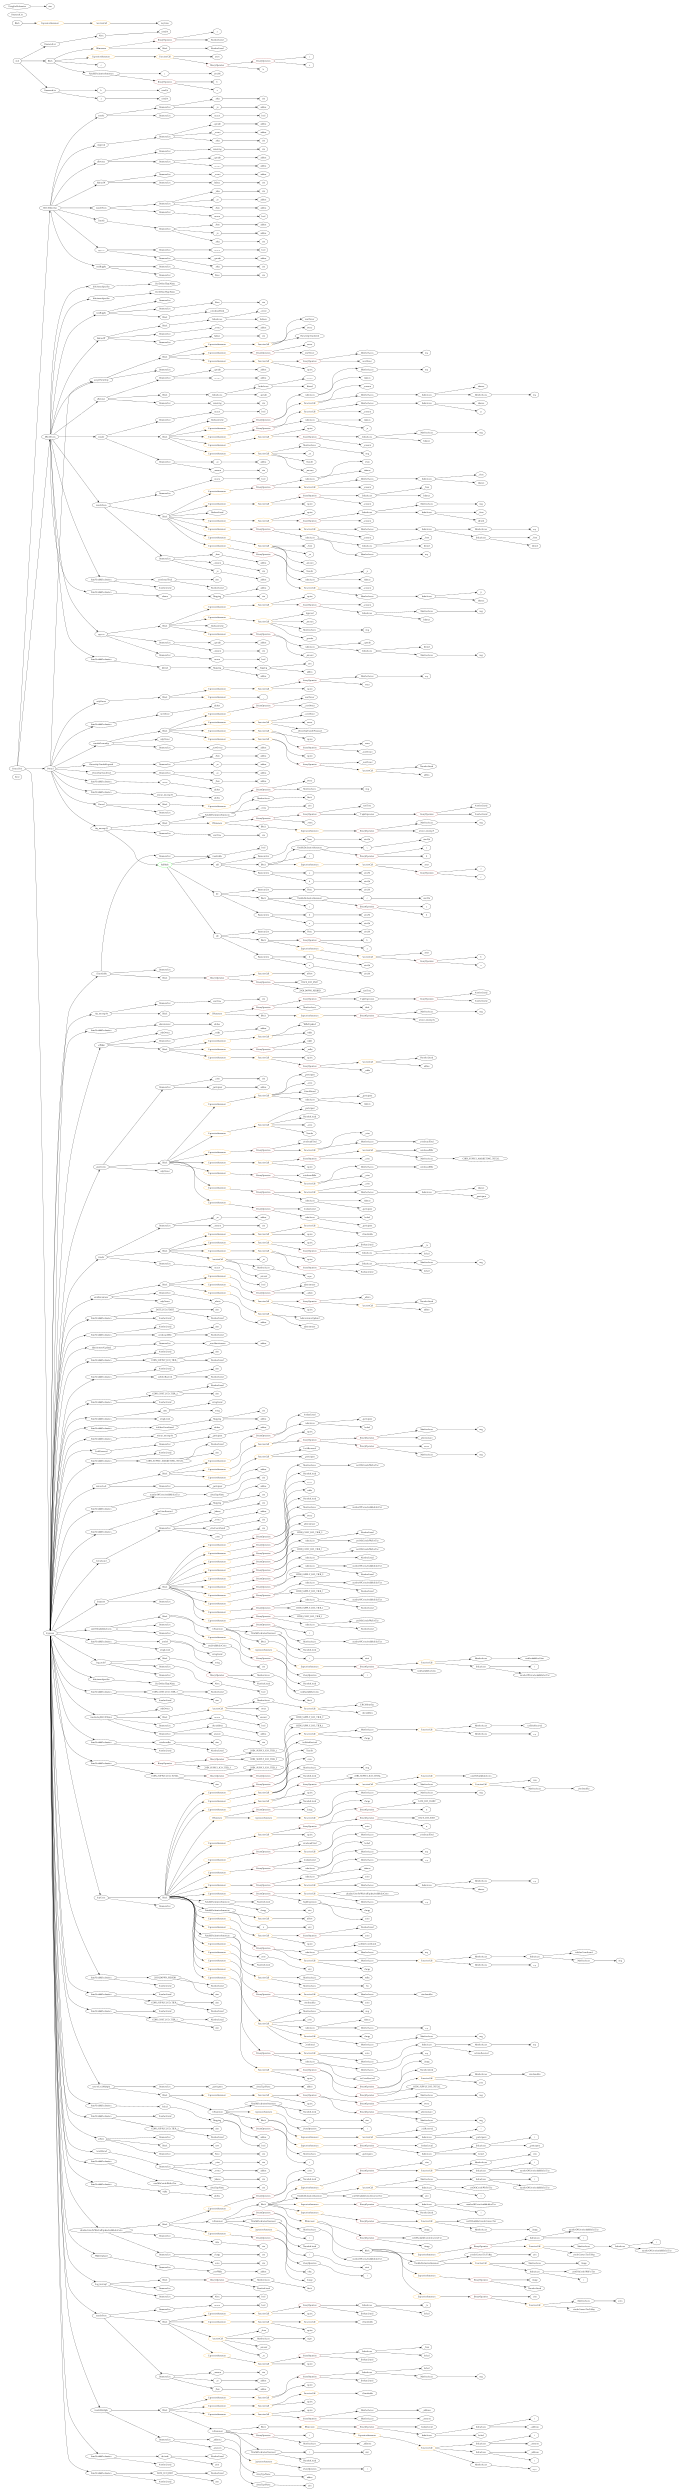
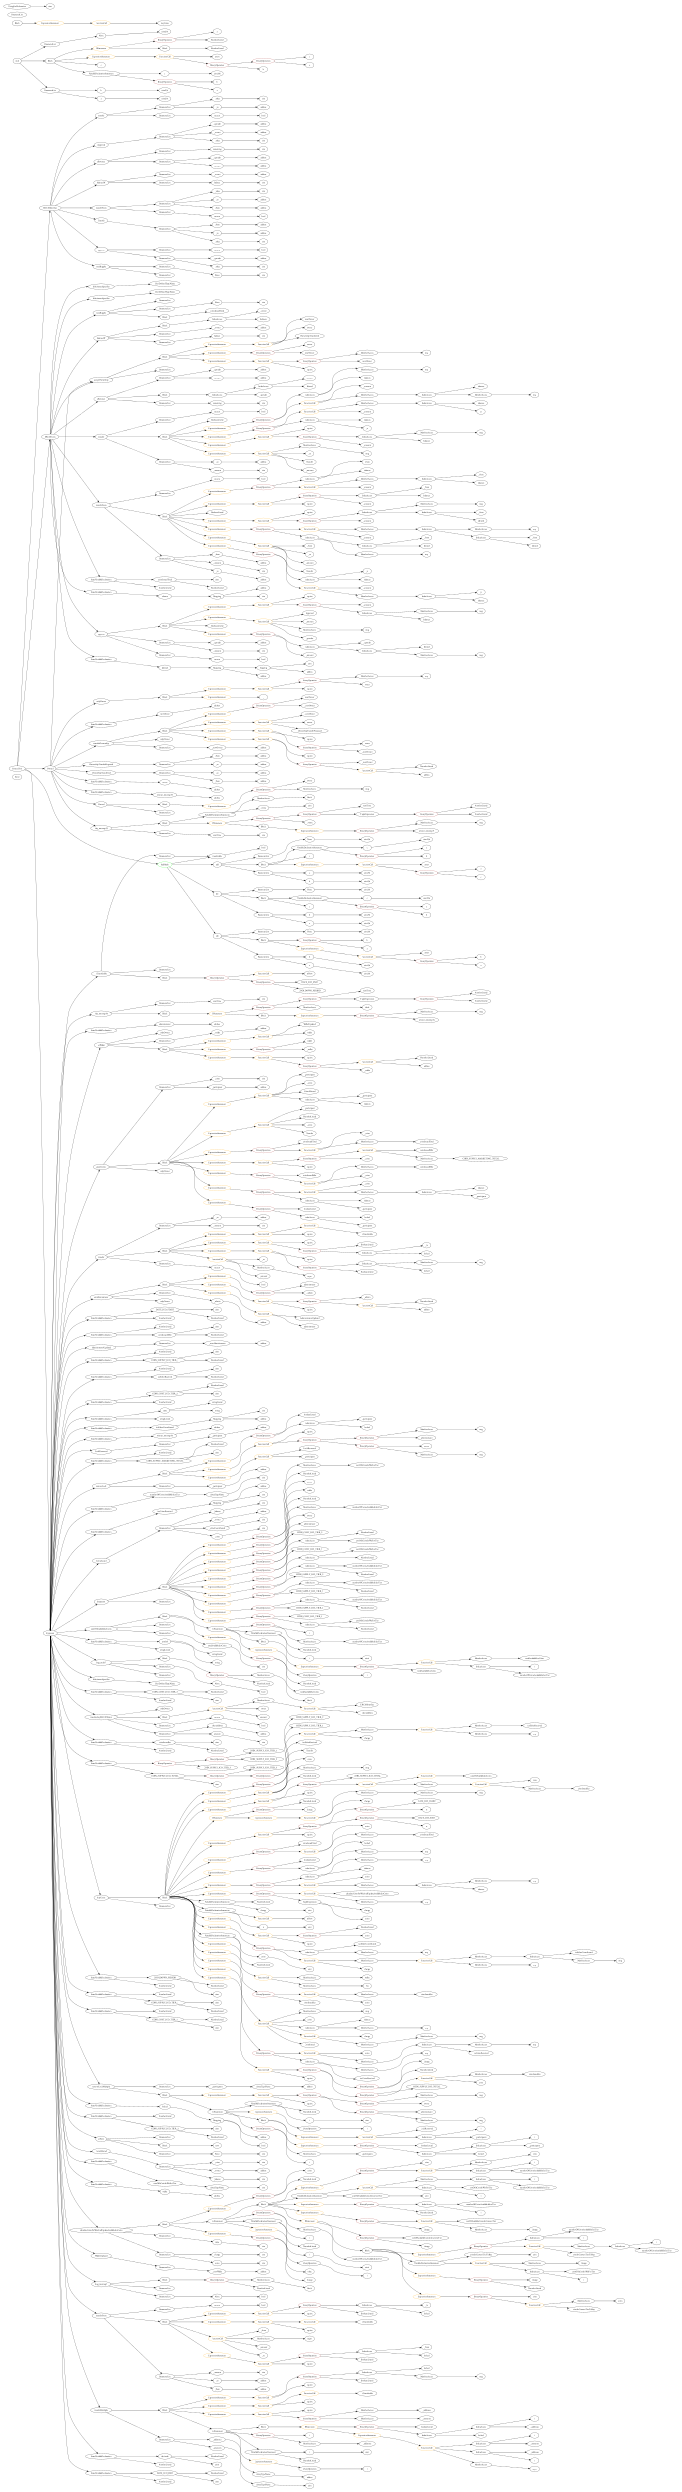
(132, 849) -> (75, 837)
